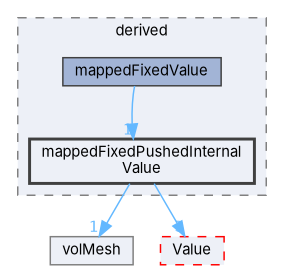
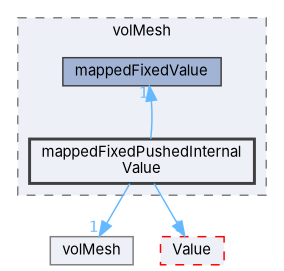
(142, 32) -> (142, 32)
(132, 105) -> (152, 120)
